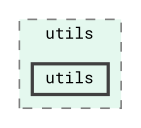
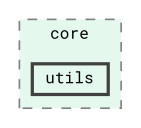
(70, 35) -> (70, 35)
